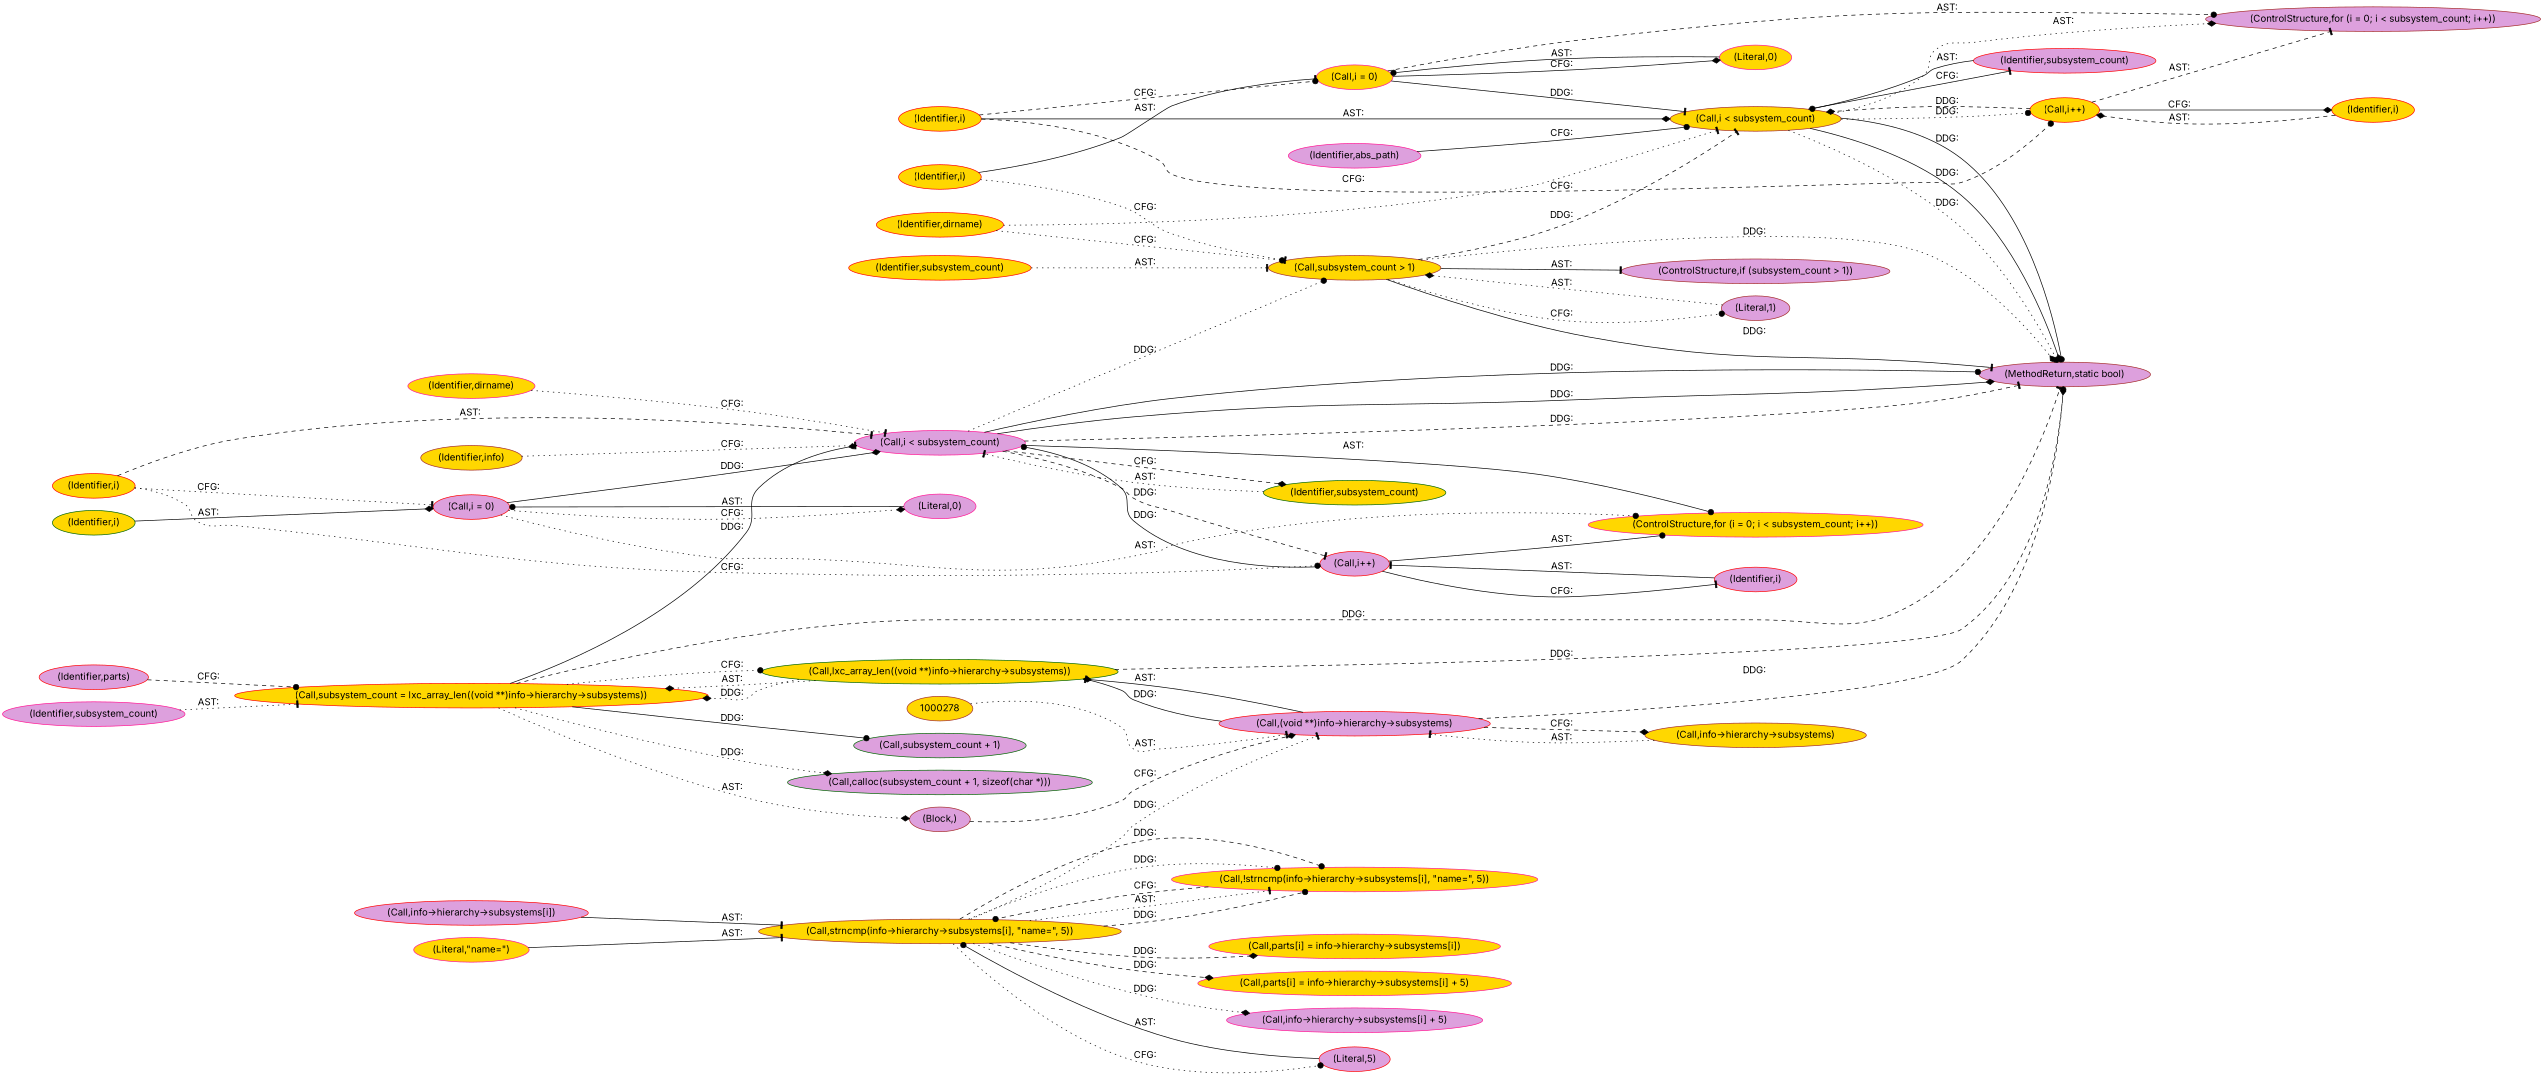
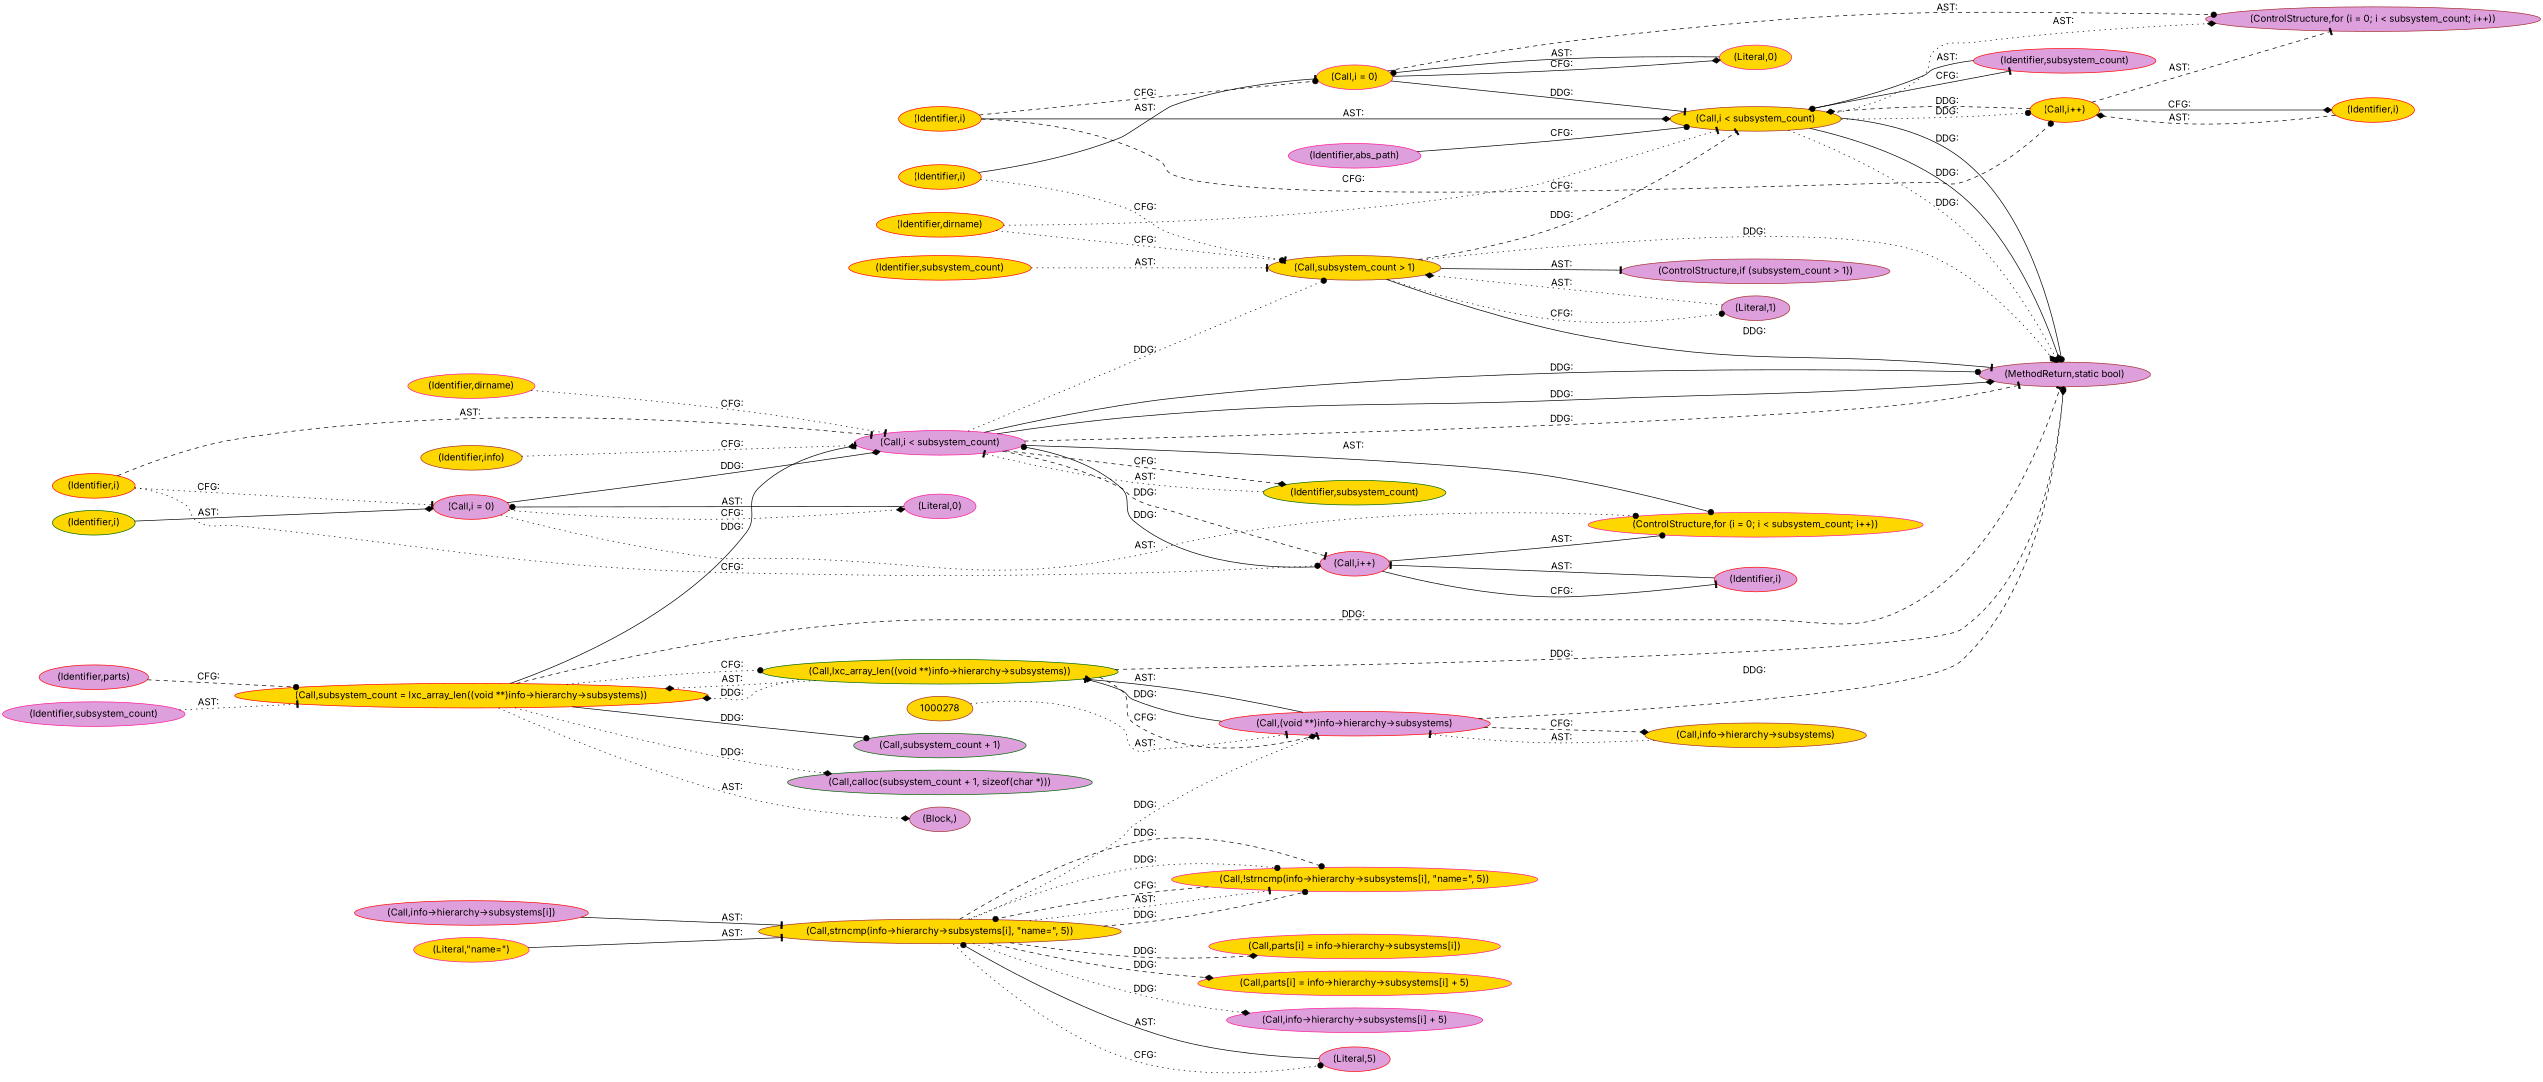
(1131, 793) -> (1176, 742)
